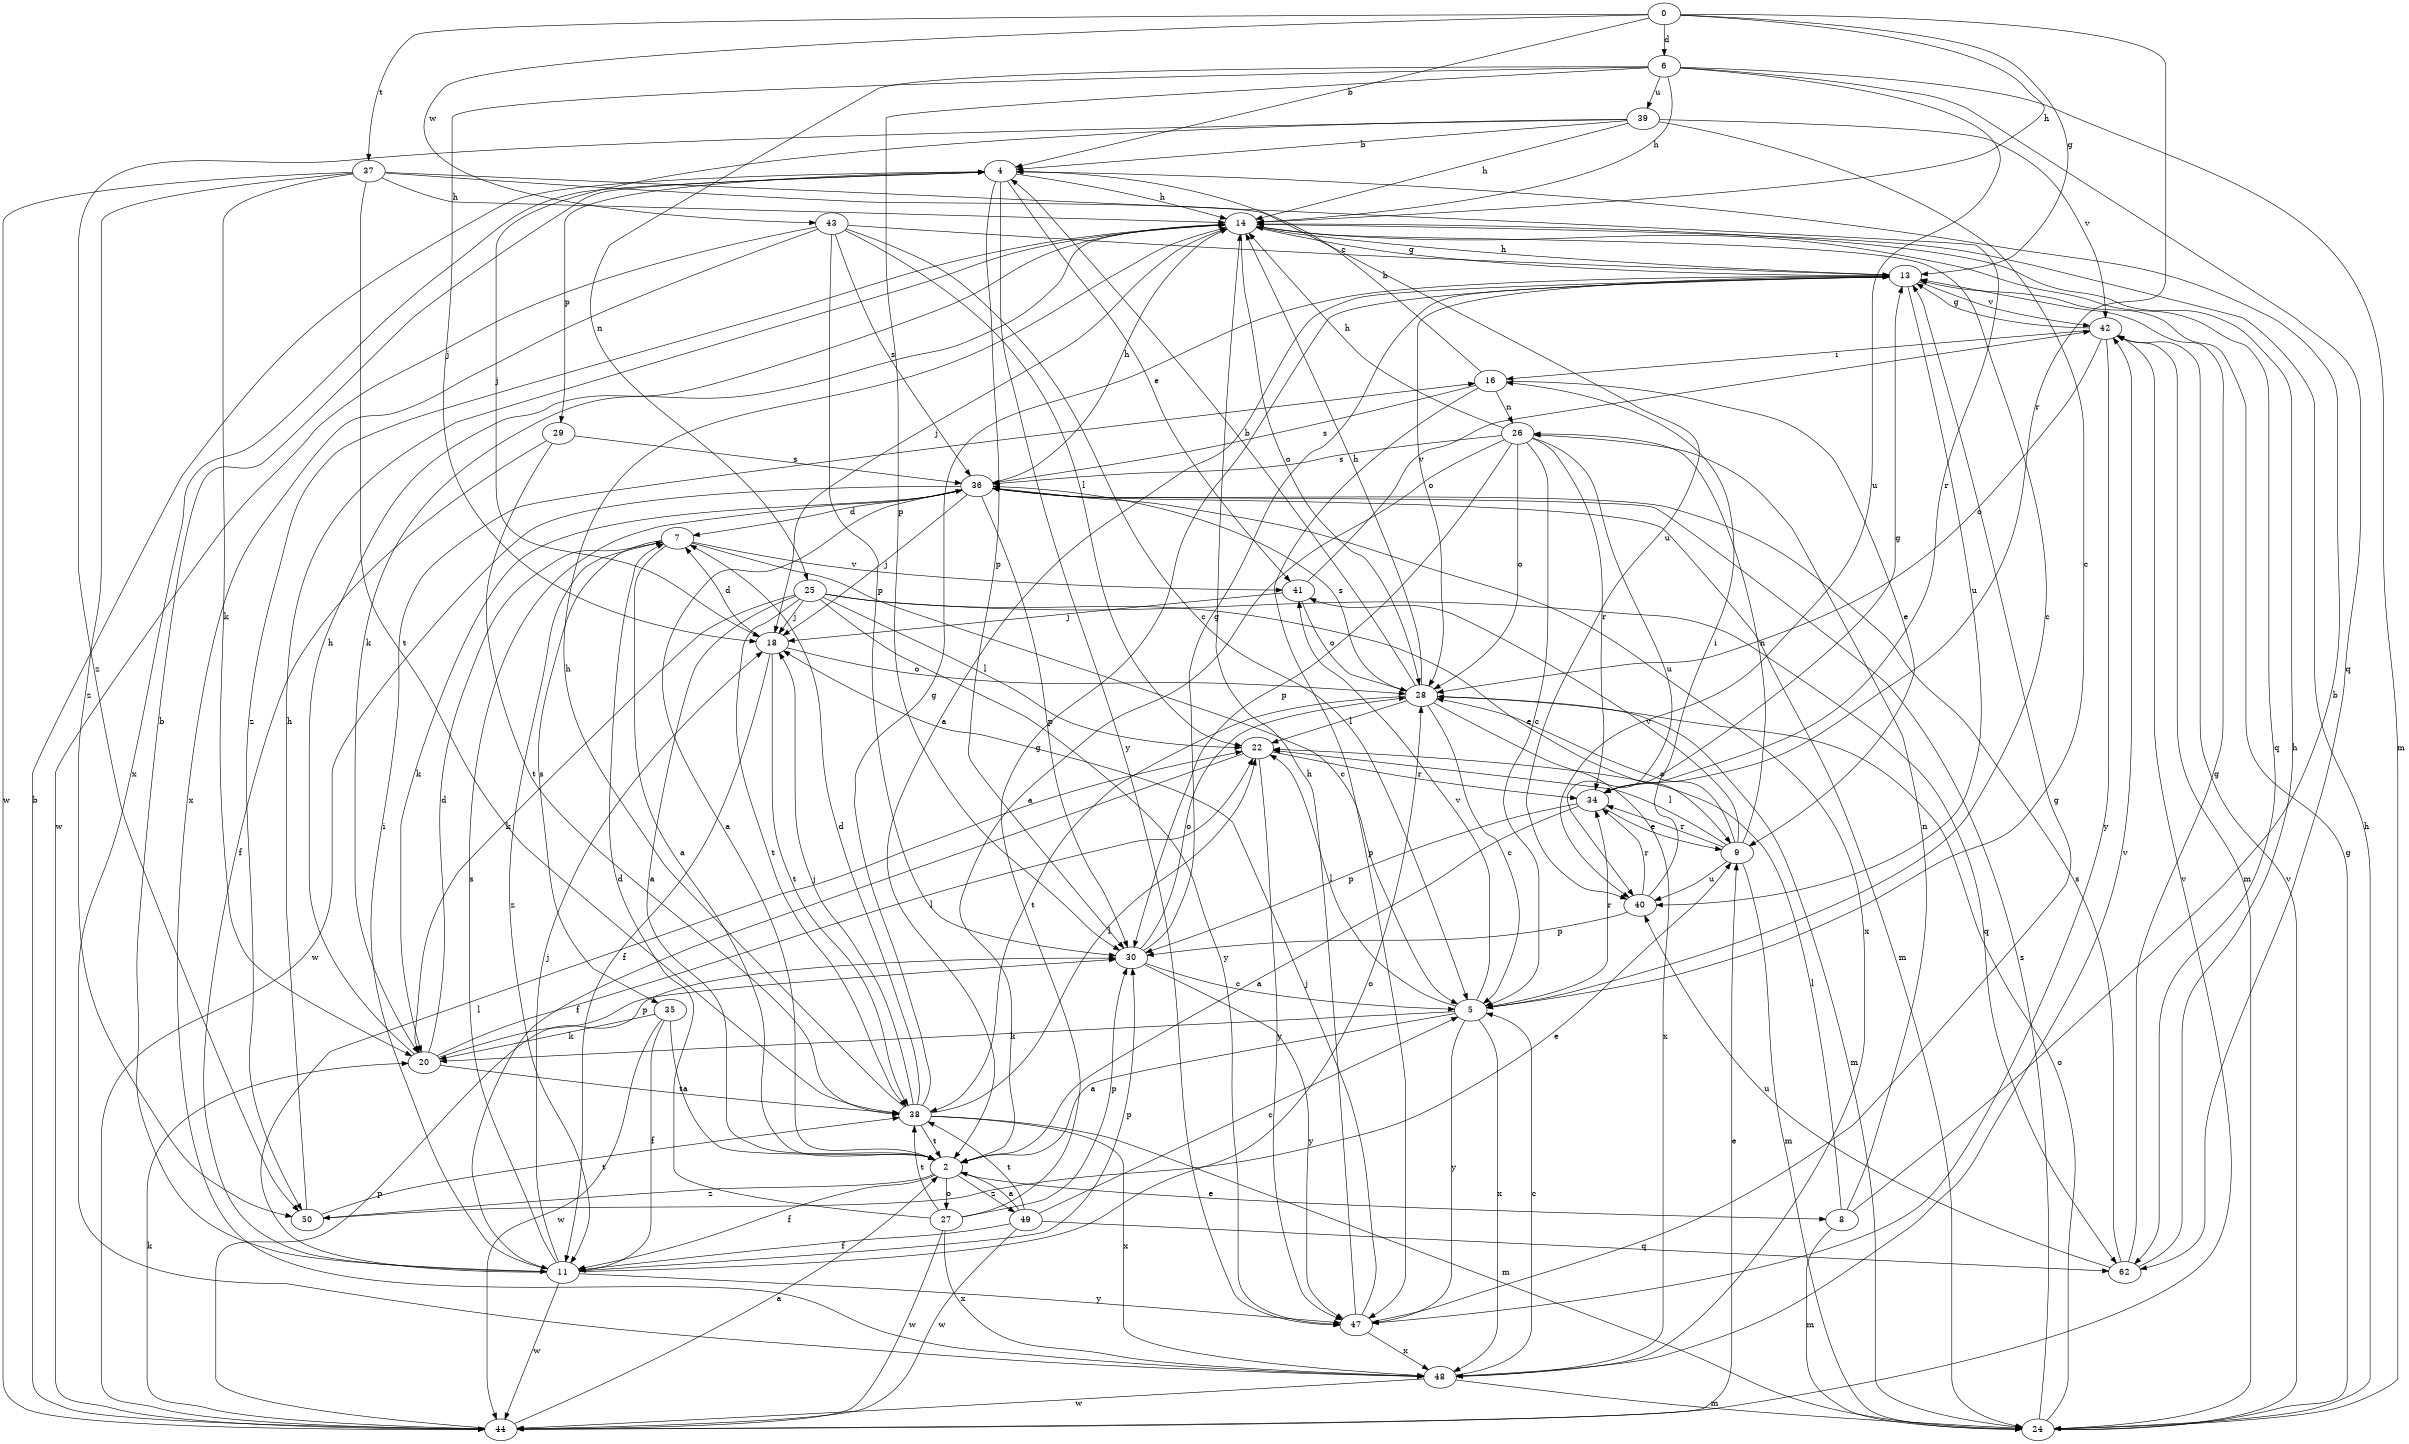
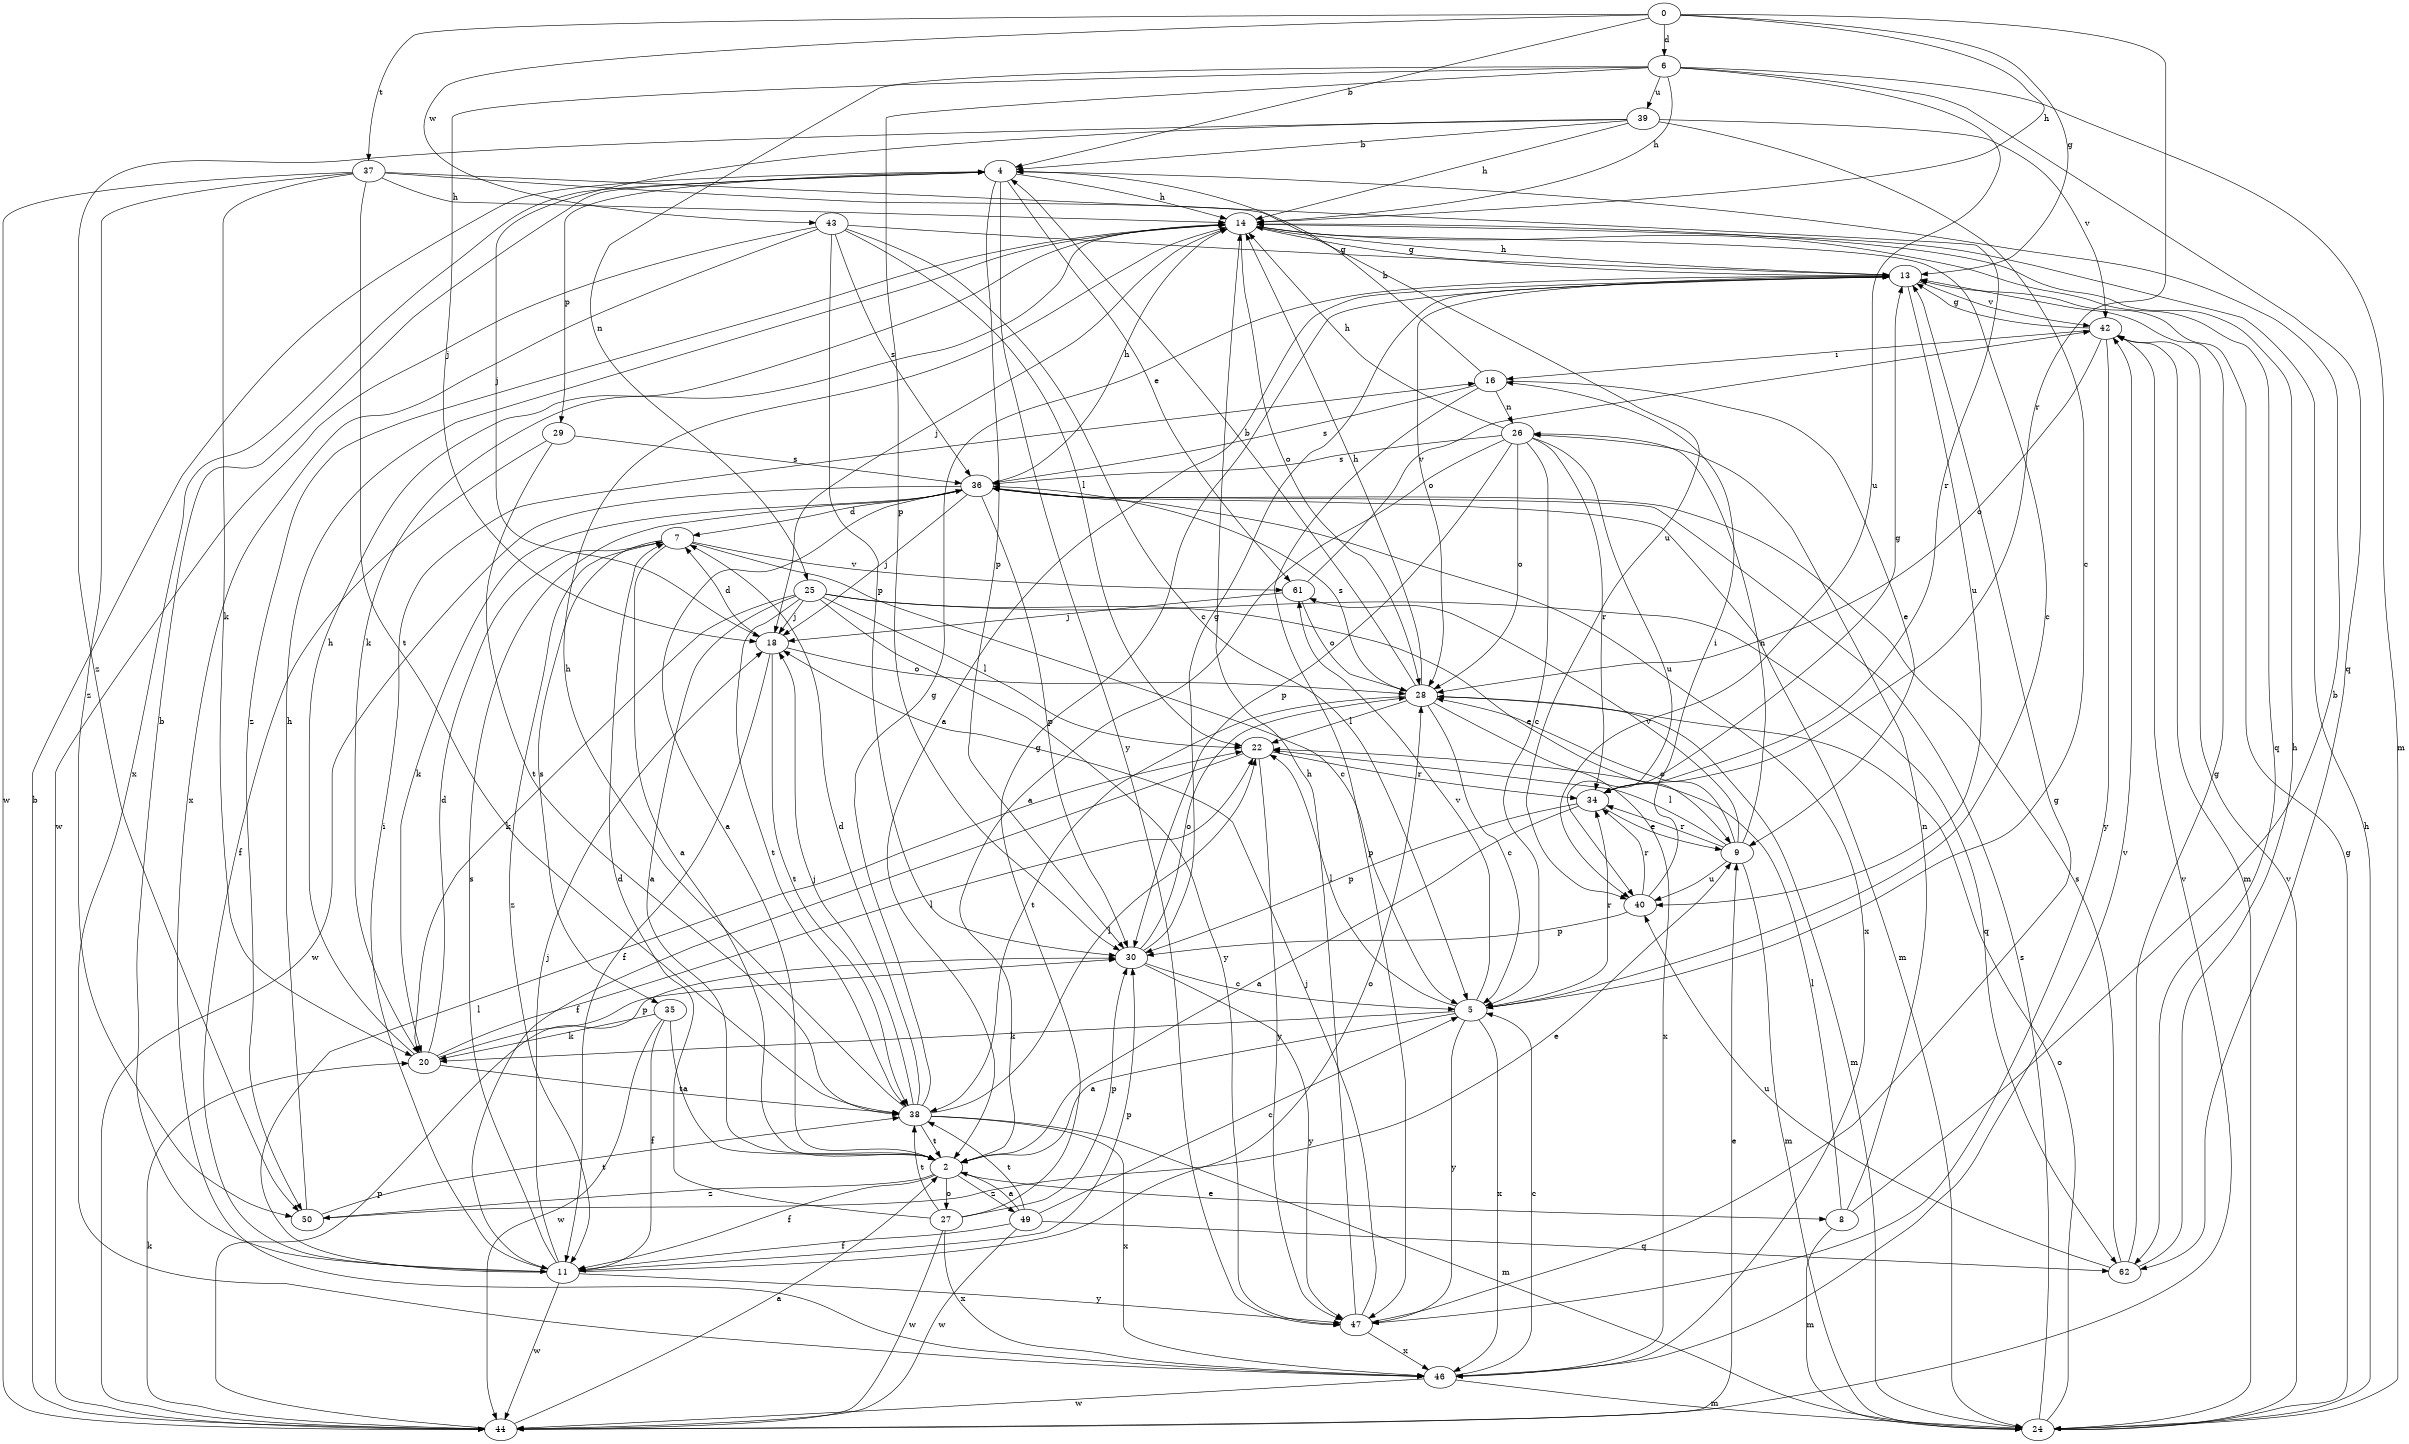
(1344, 250) -> (1344, 250)
(1298, 591) -> (1298, 591)
(1440, 1377) -> (1440, 1377)
